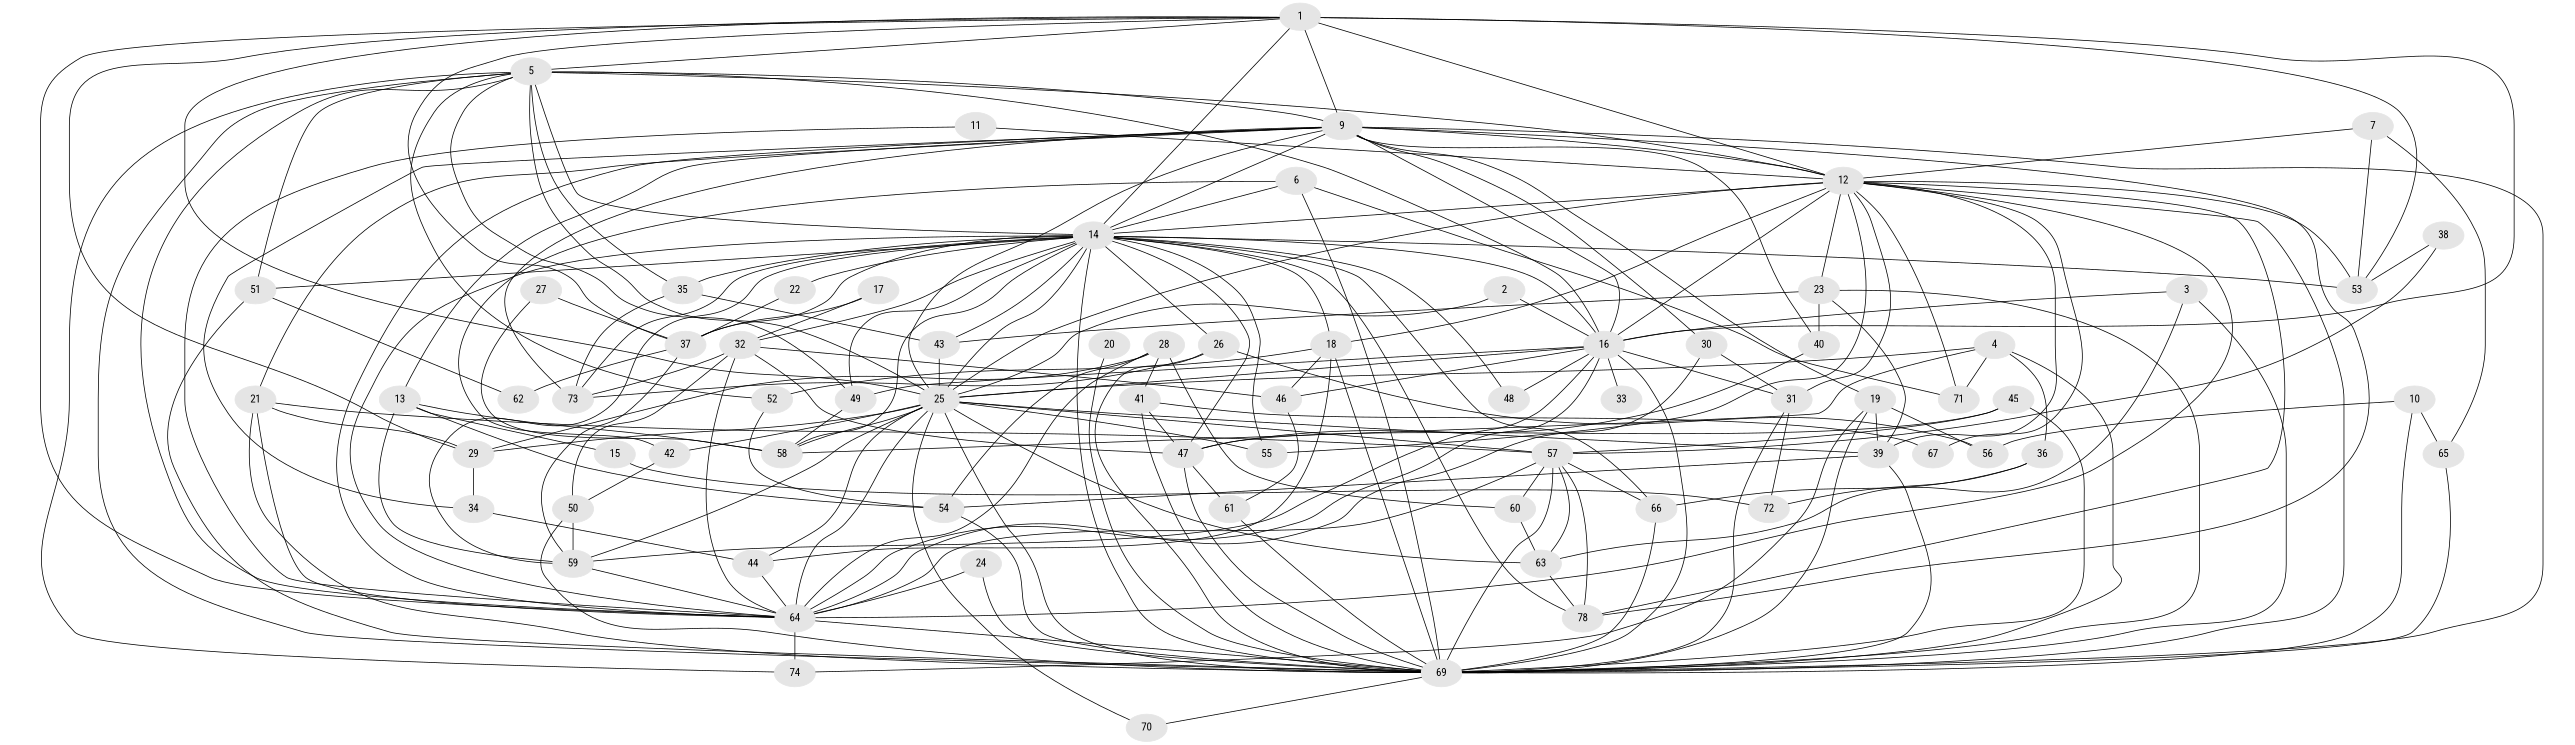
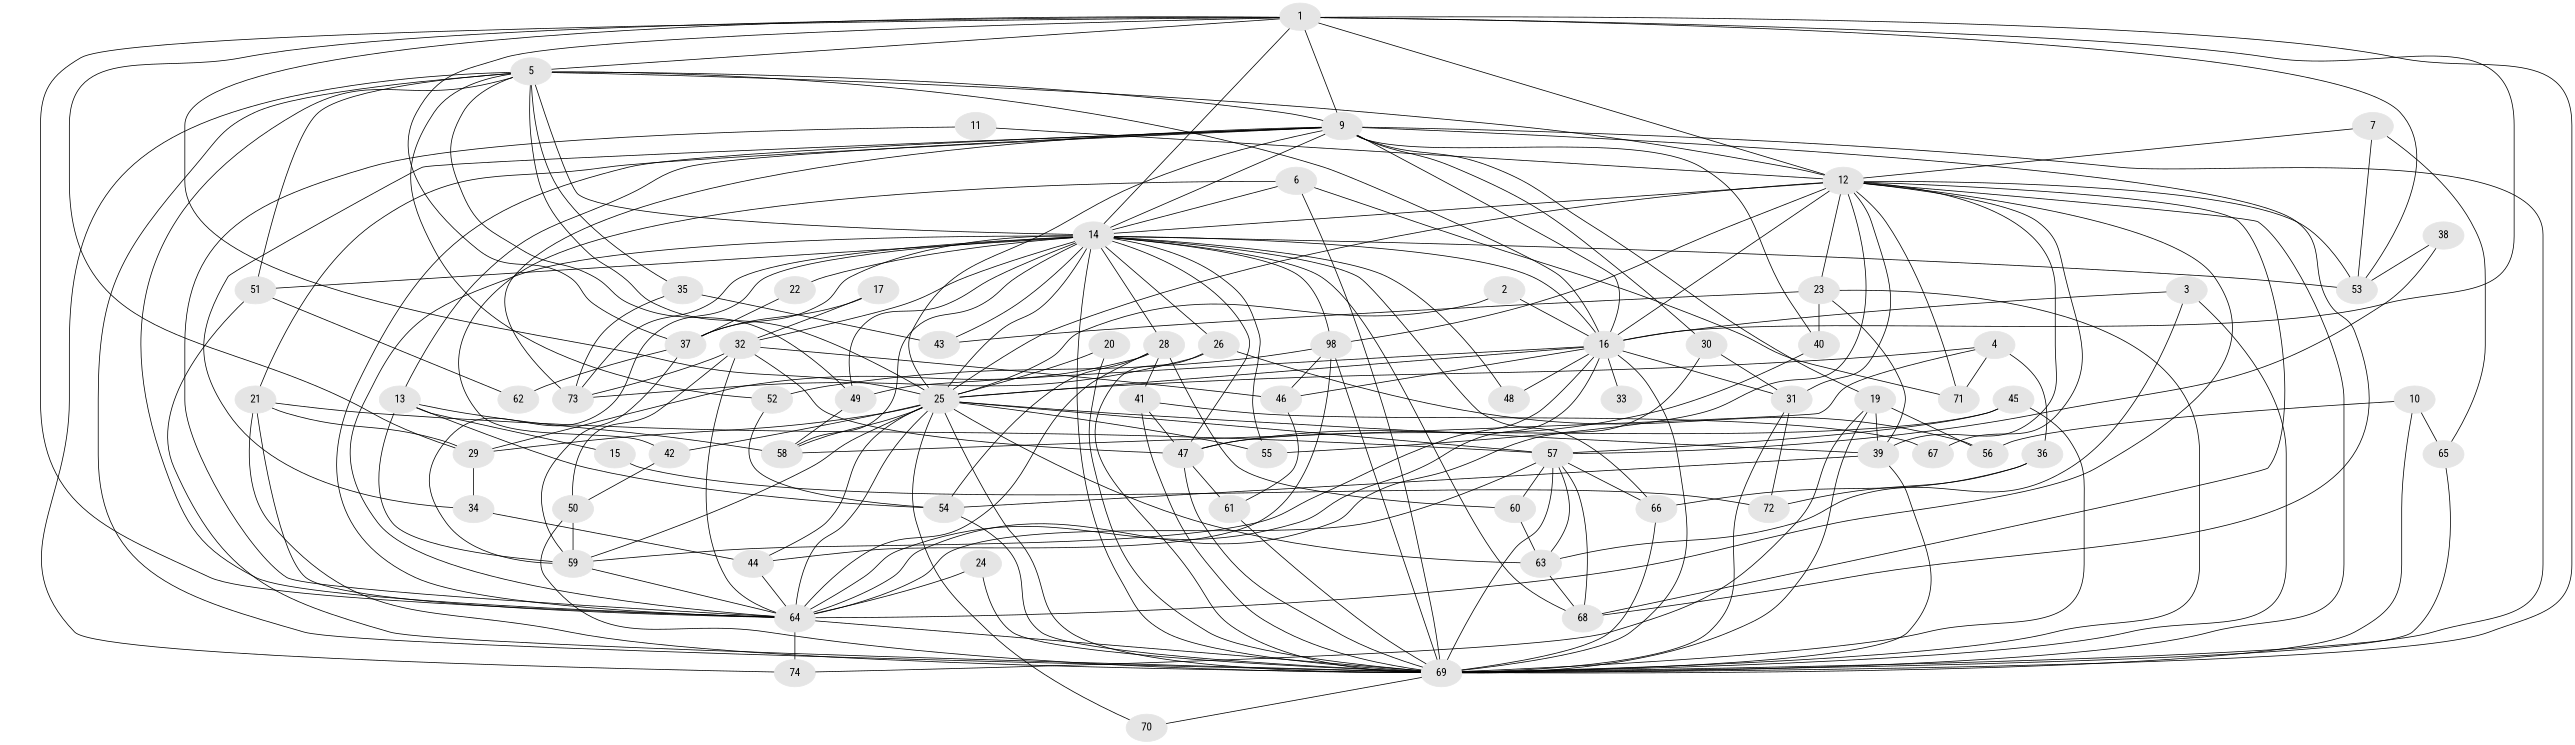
(1583, 143) -> none
(884, 248) -> (1129, 290)
(541, 290) -> none
(1331, 345) -> (1331, 345)
(939, 369) -> (1026, 375)
(1583, 618) -> (1583, 618)
(1986, 637) -> (2572, 274)
